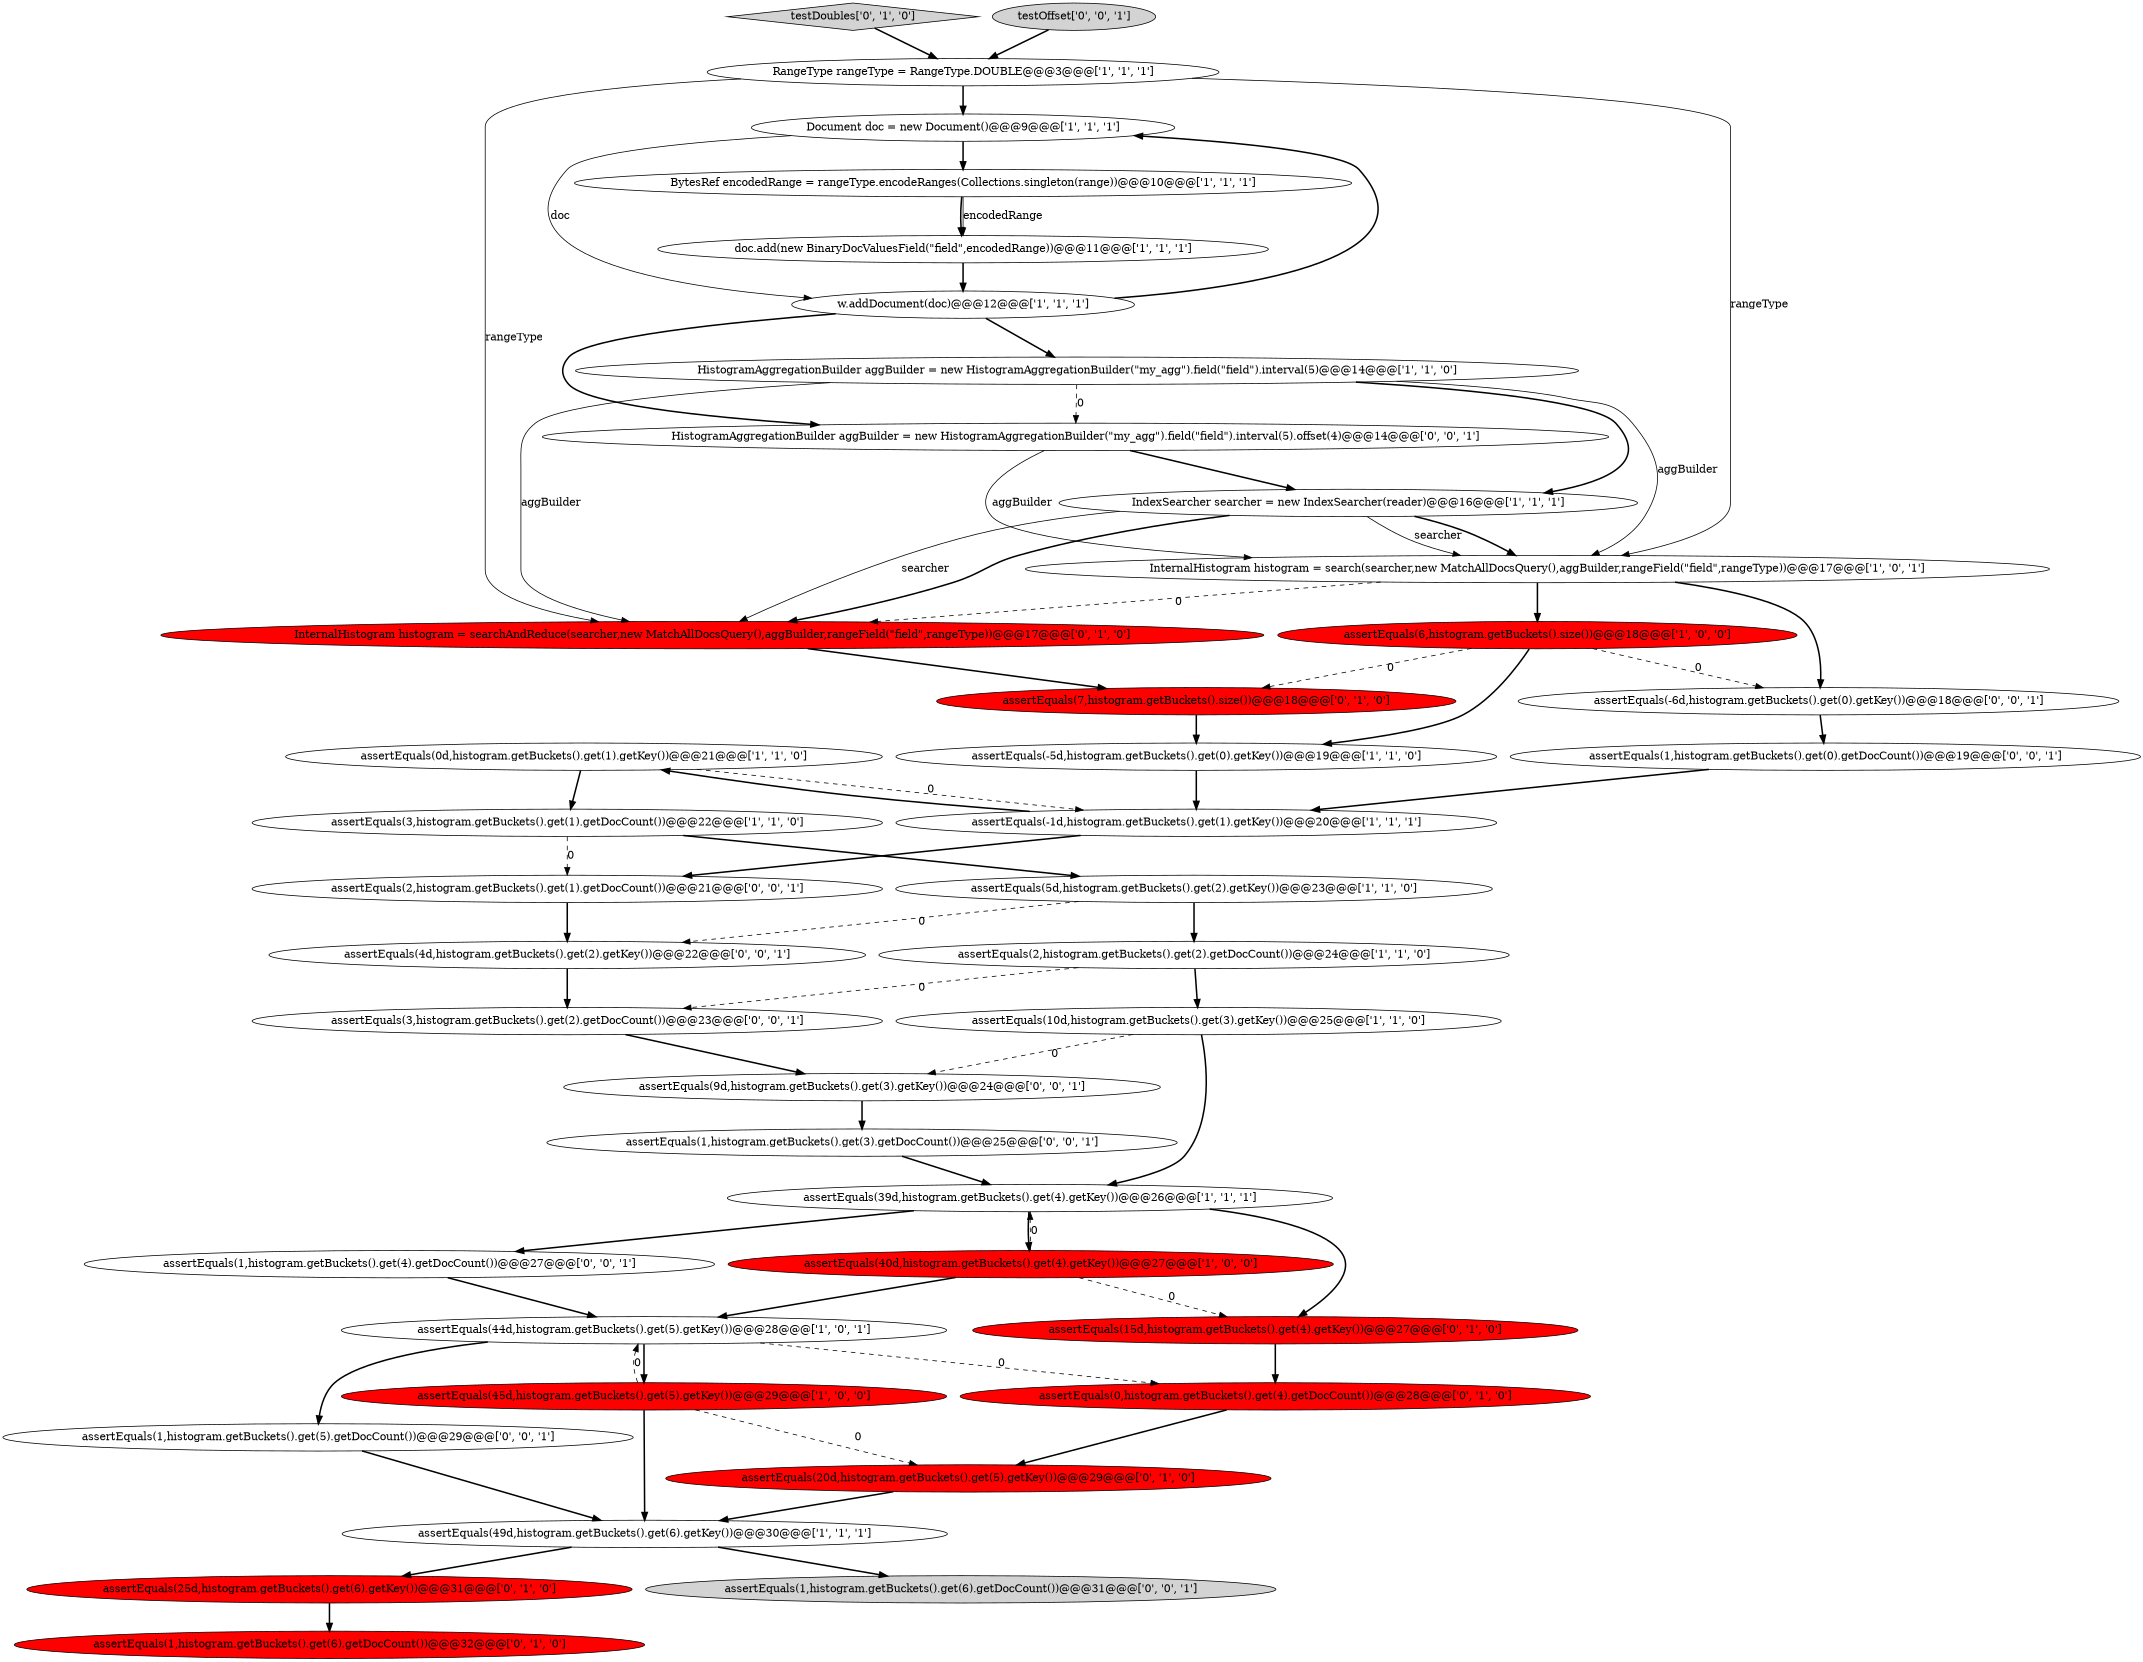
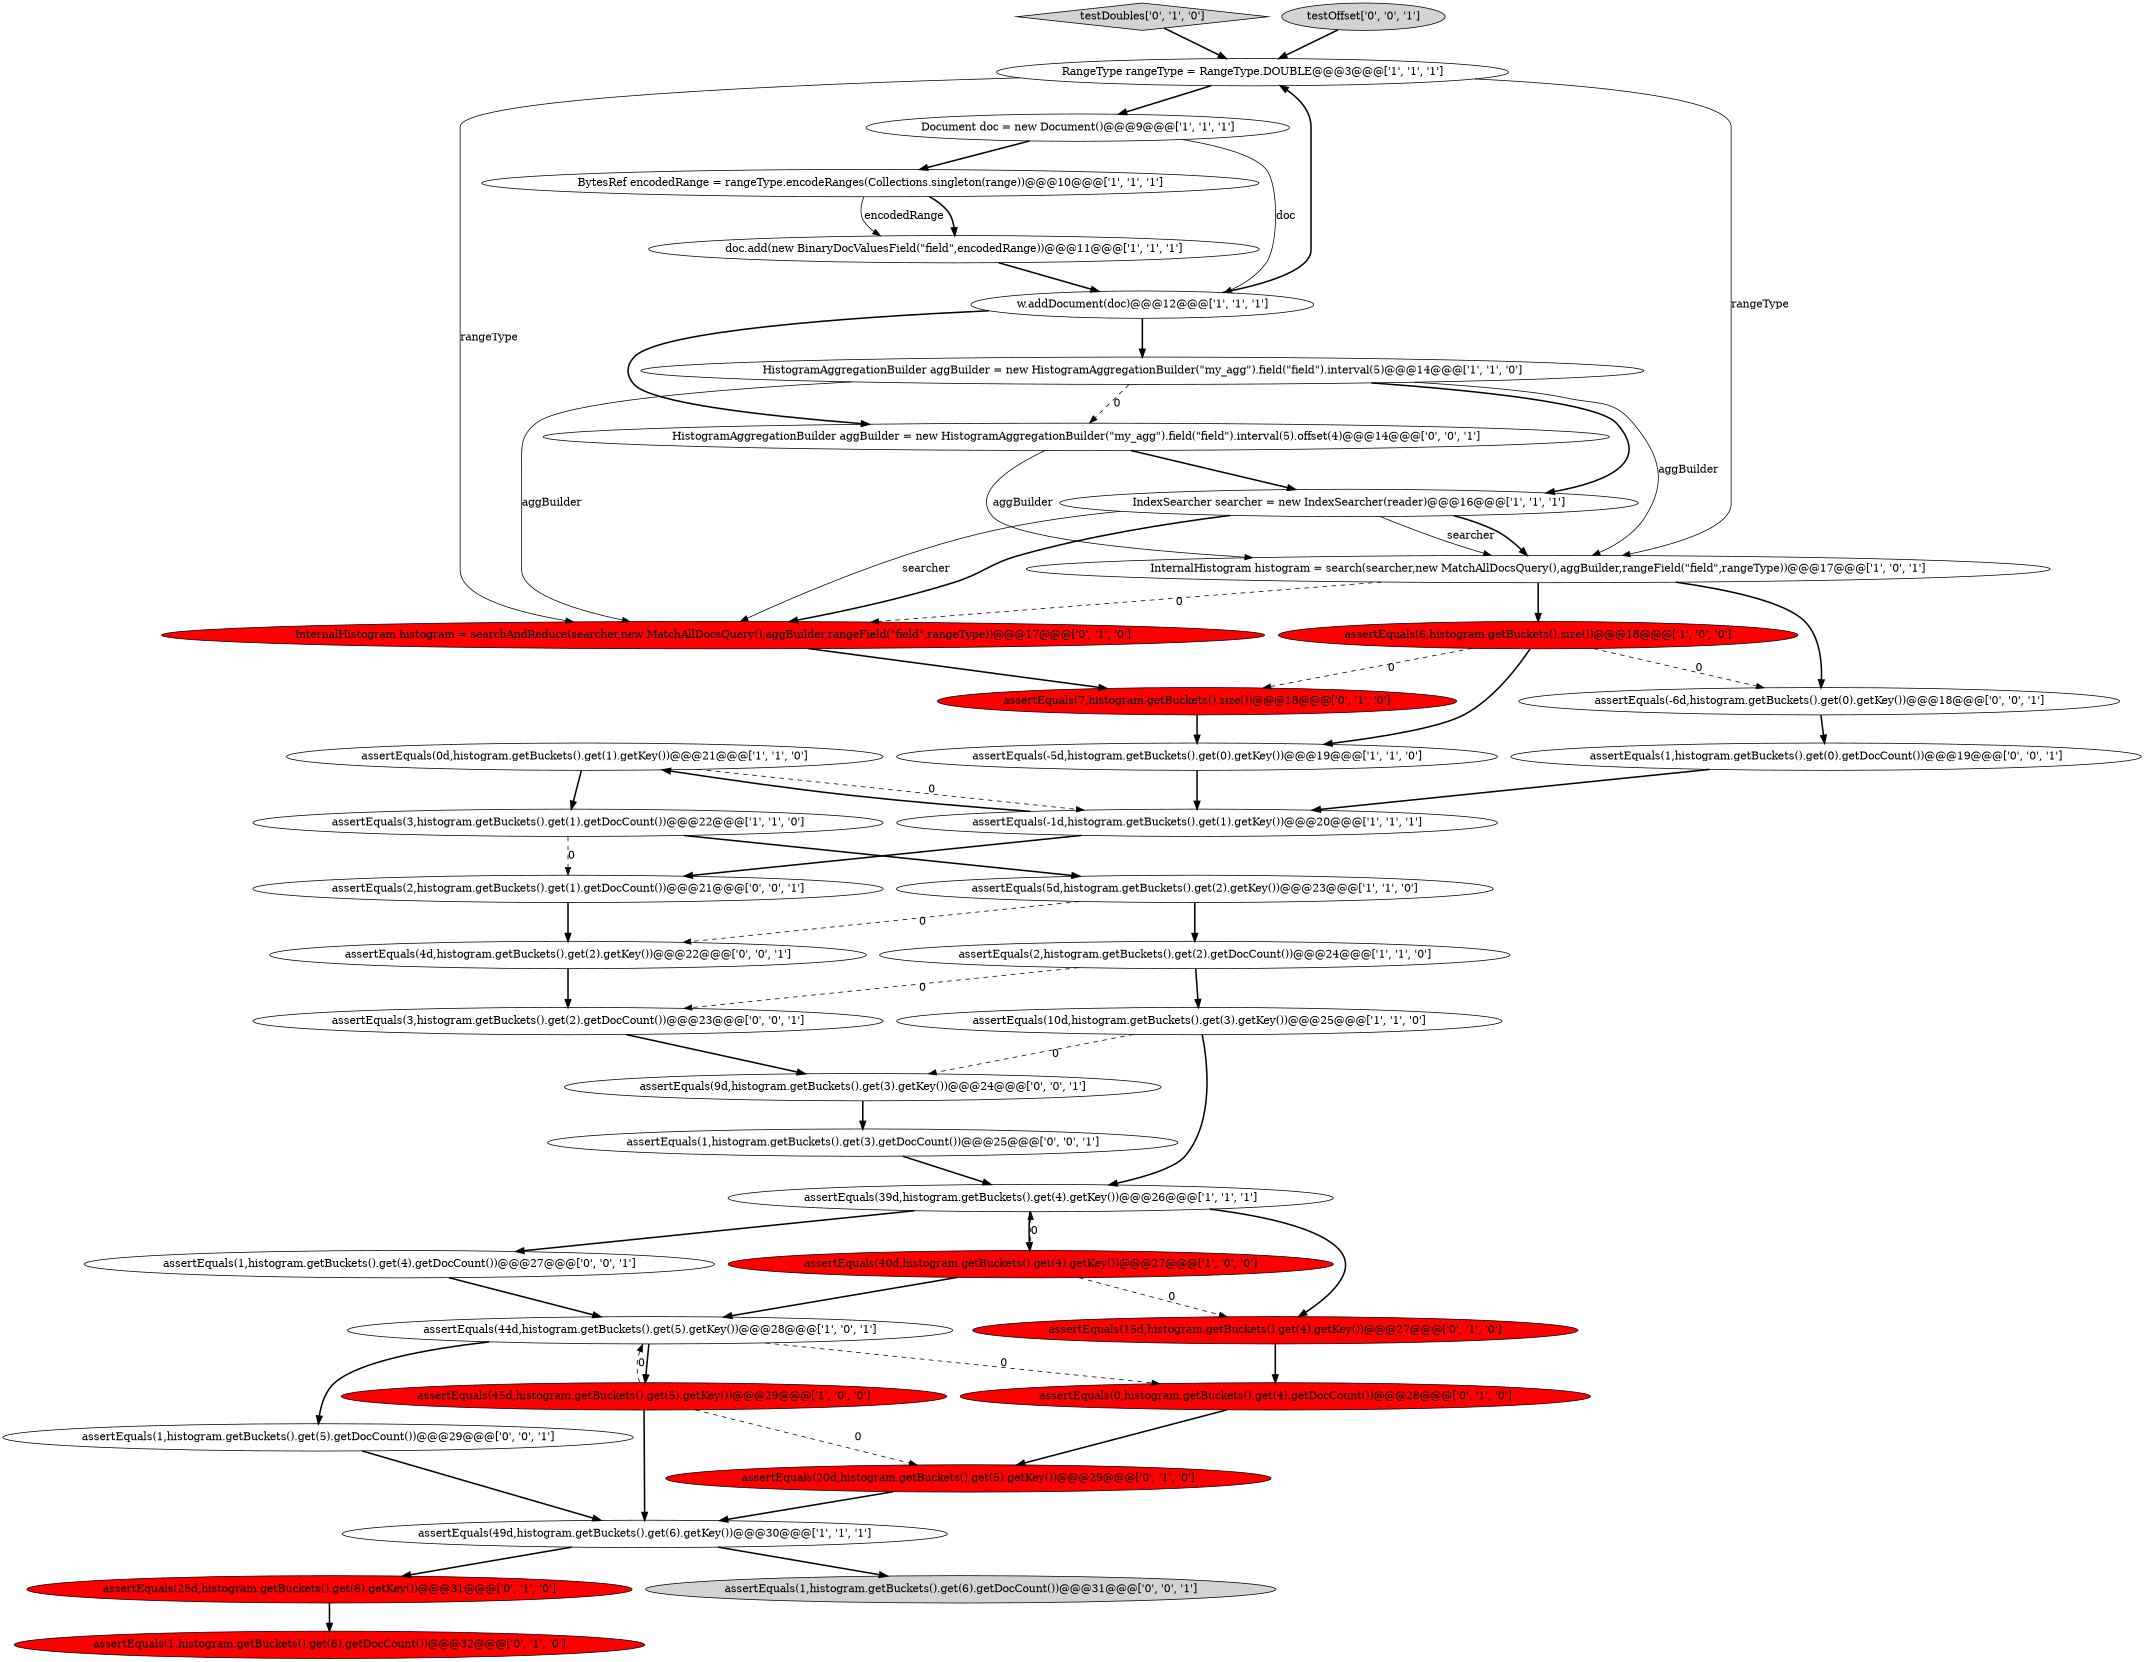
(1374, 222) -> (1311, 217)
